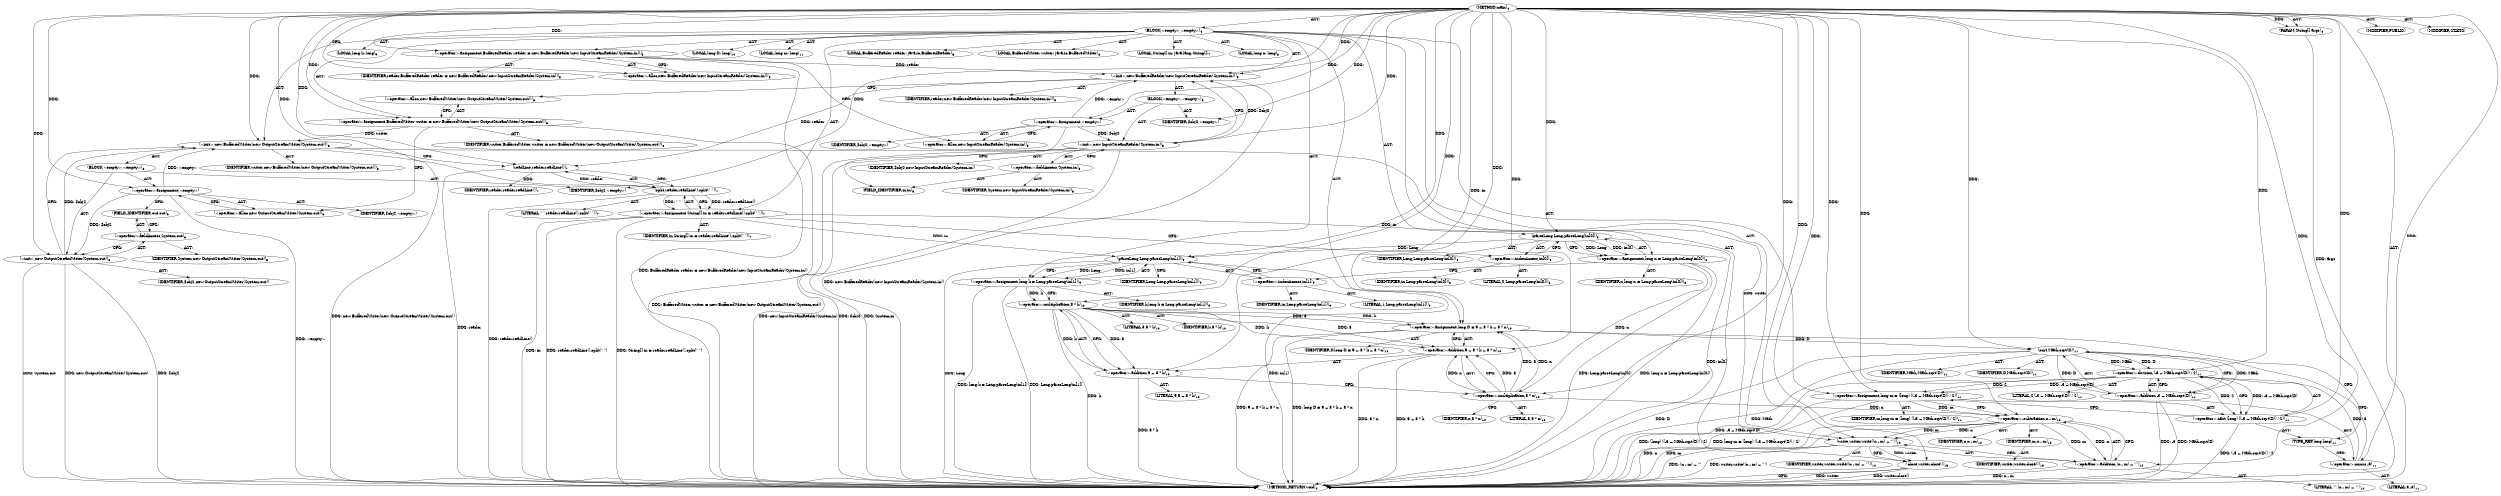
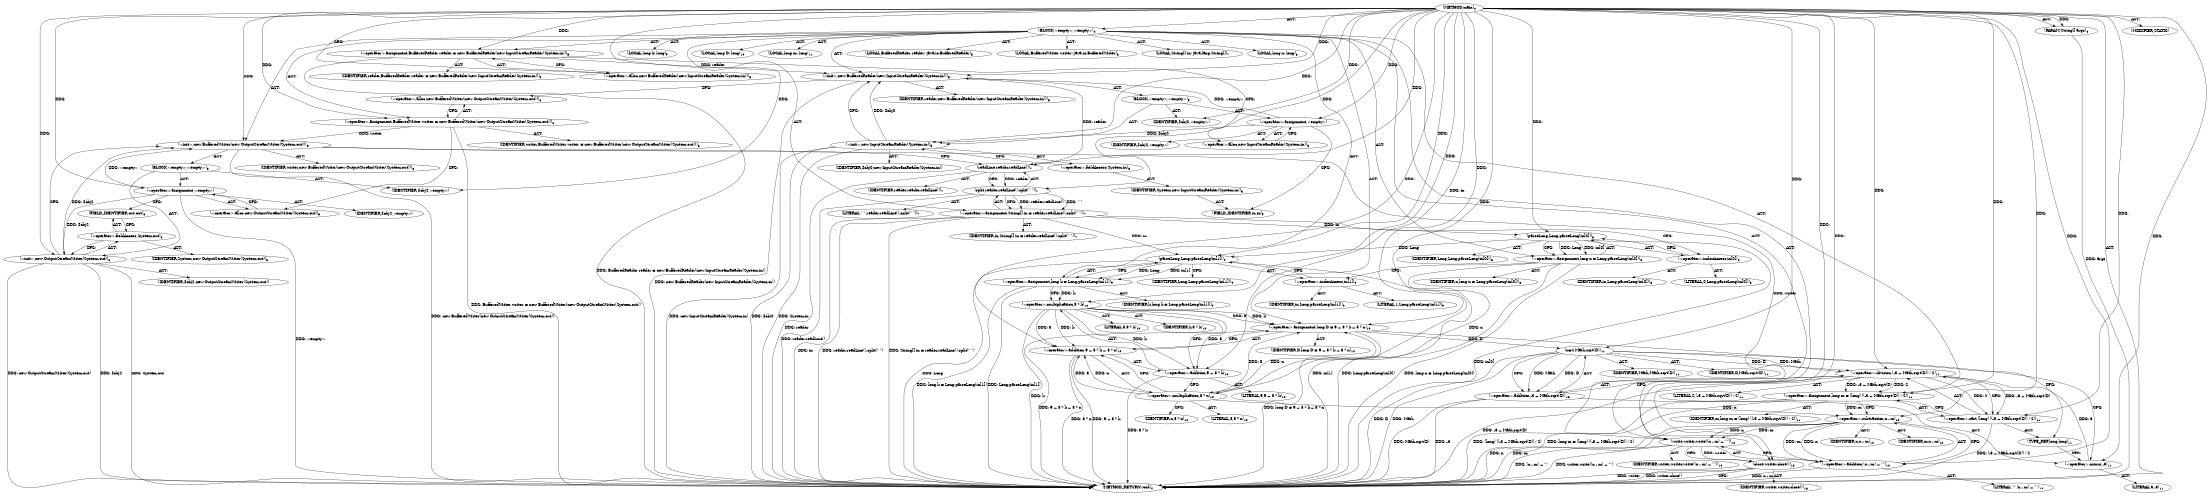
(2386, 31) -> none
(529, 179) -> (966, 179)
(967, 179) -> (1211, 202)
(2255, 368) -> (1884, 363)
(2194, 396) -> (1568, 396)
(2020, 452) -> (1774, 475)
